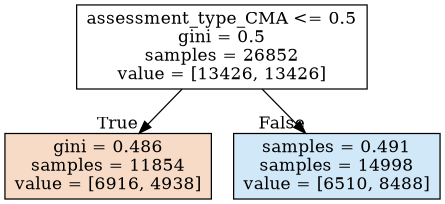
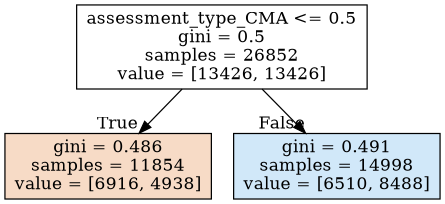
(337, 166) -> (337, 166)
